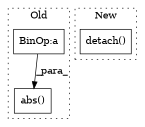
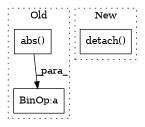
(36, 68) -> (35, 68)
